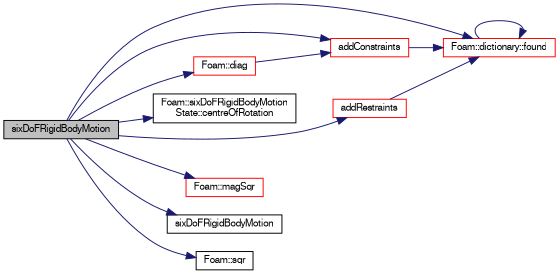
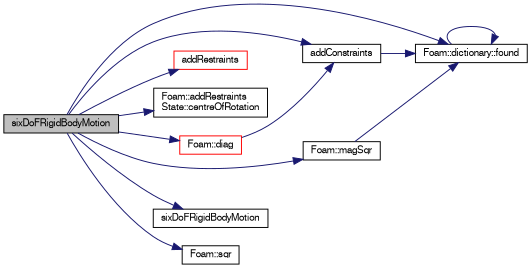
(370, 48) -> (342, 53)
(499, 48) -> (471, 53)
(430, 80) -> (403, 105)
(225, 108) -> (211, 103)
(225, 187) -> (342, 151)
